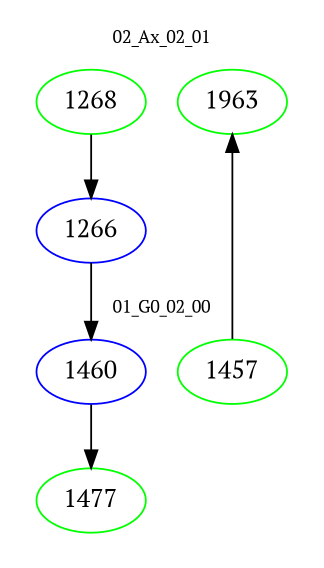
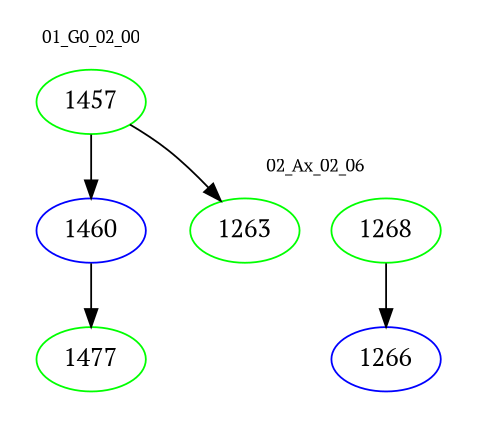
(162, 38) -> (315, 167)
(232, 102) -> (245, 231)
(91, 302) -> (91, 157)
